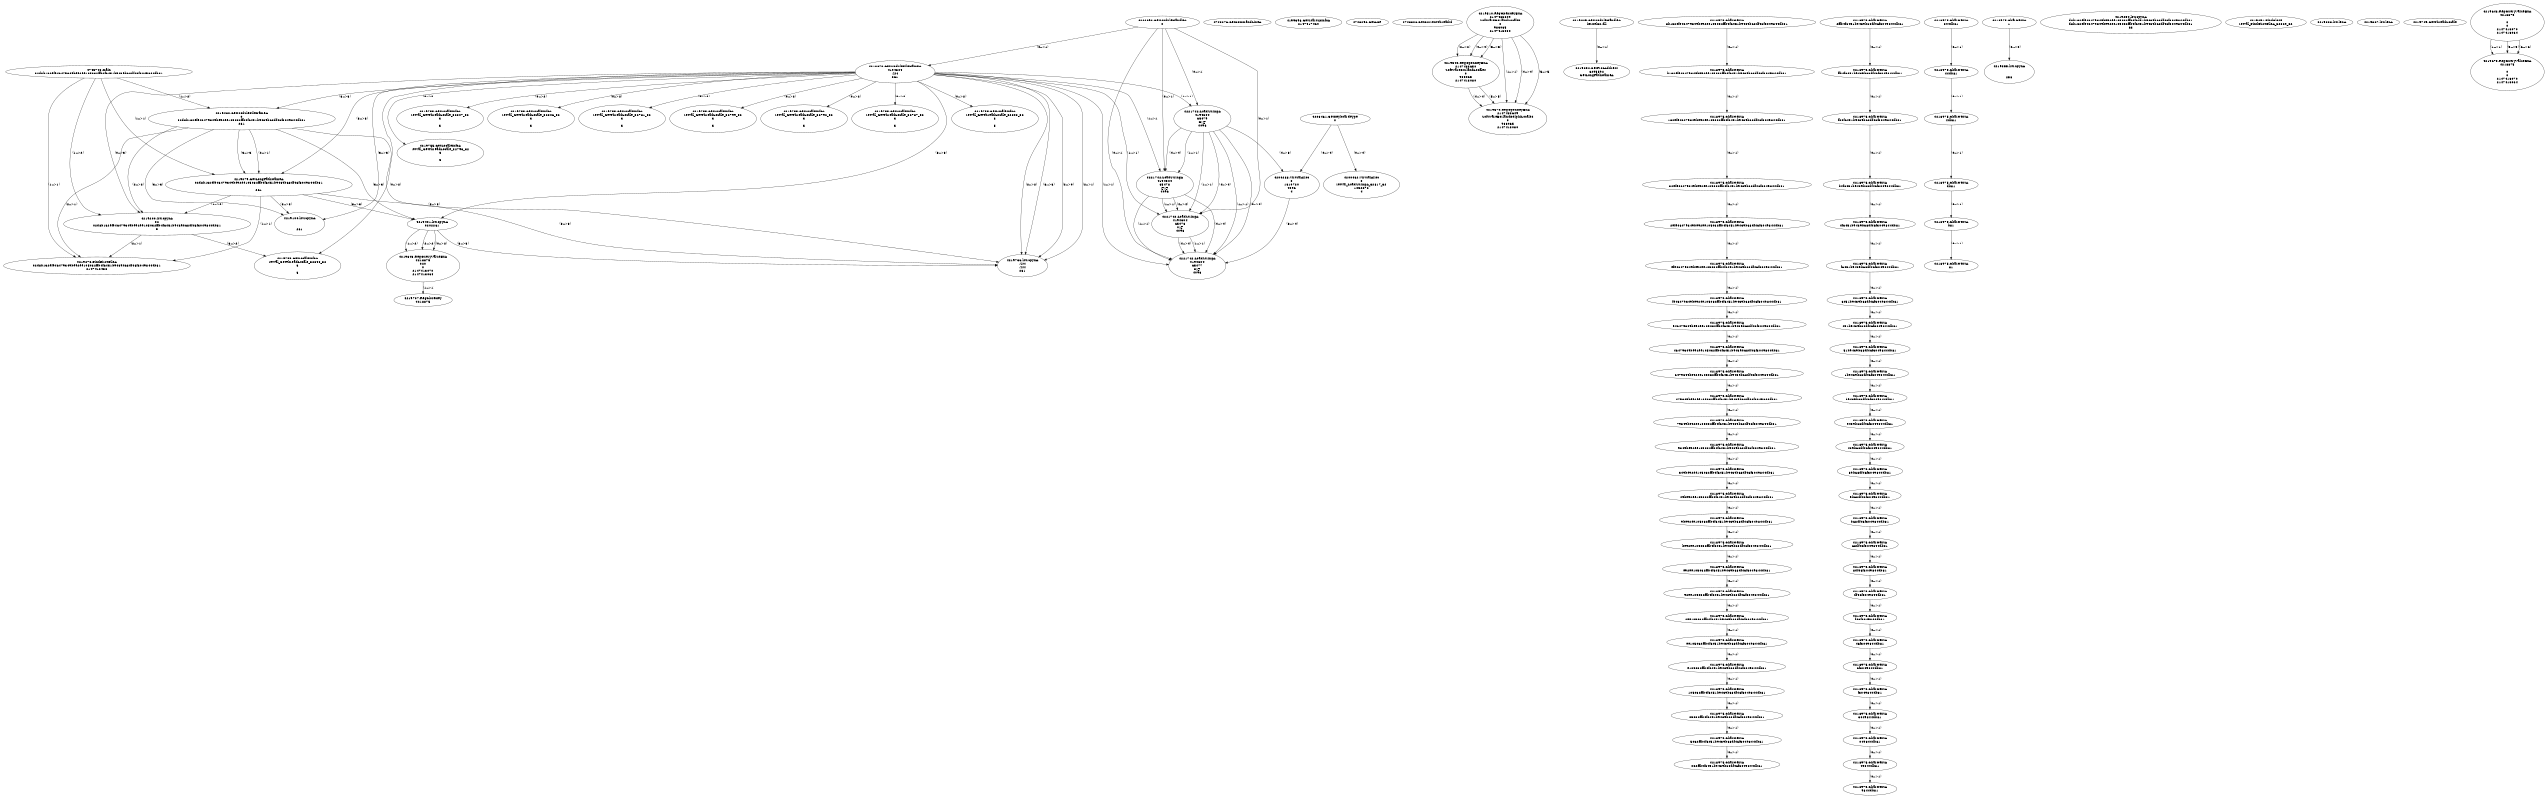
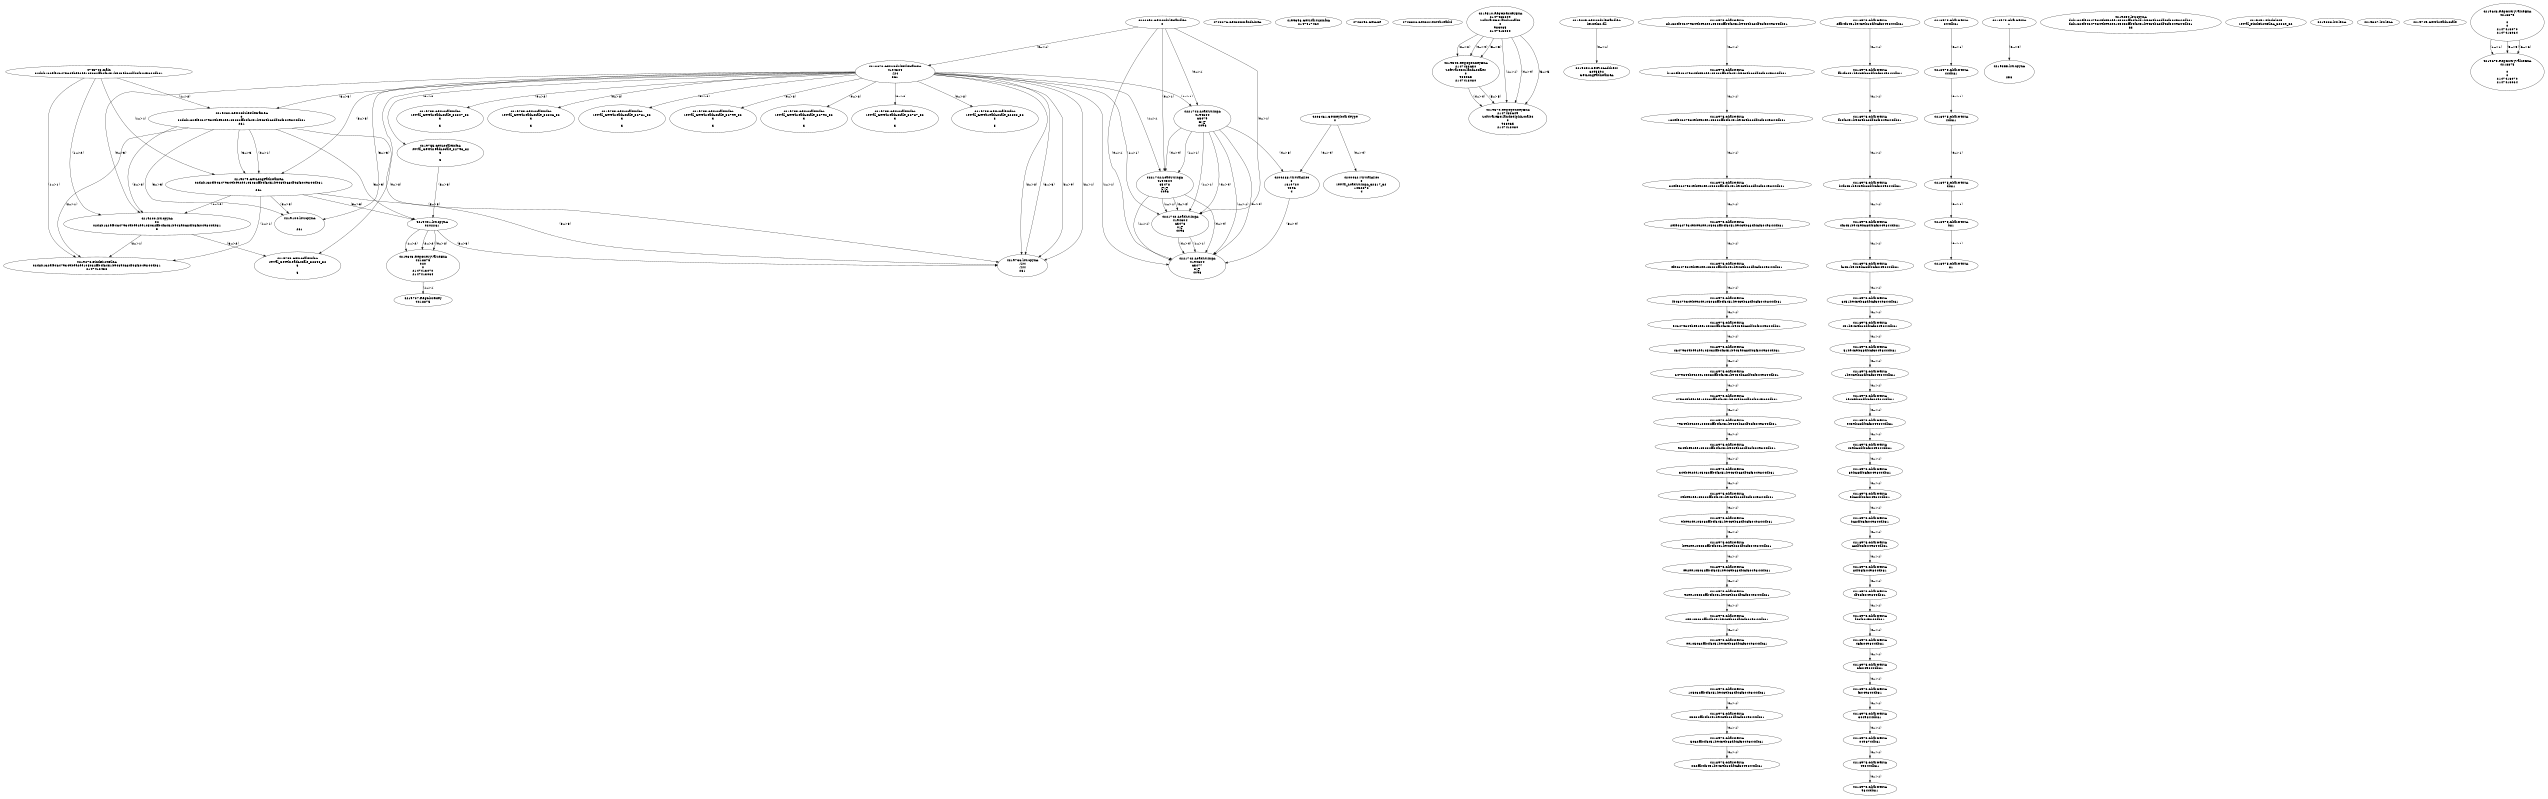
(730, 190) -> (436, 191)
(1727, 667) -> none
(1870, 740) -> (1870, 740)
